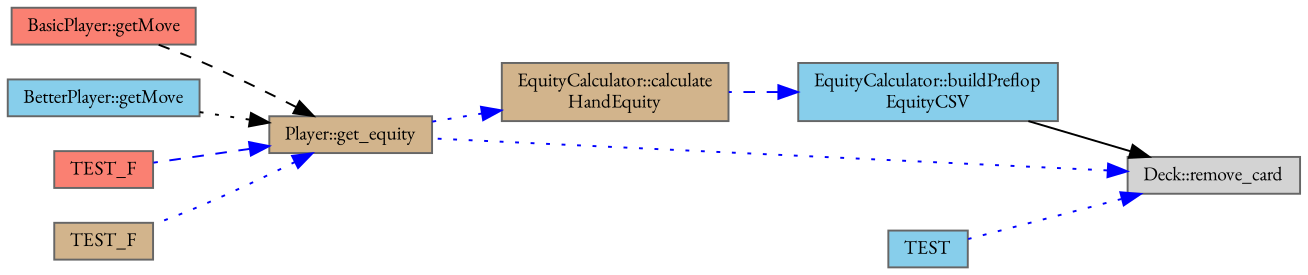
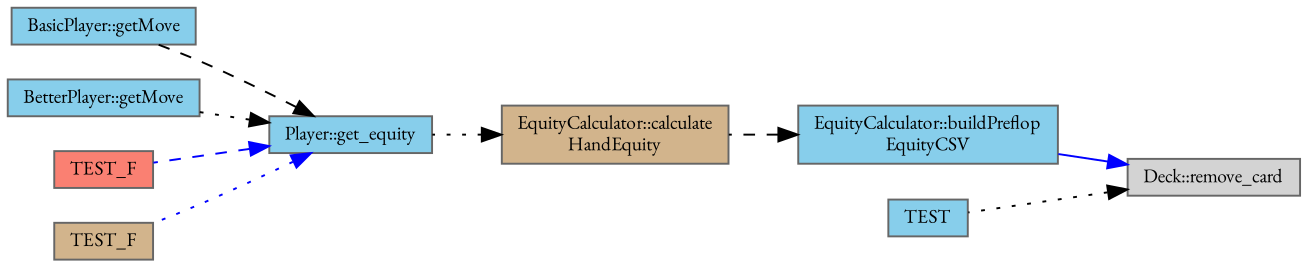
(104, 26) -> (104, 26)
(754, 92) -> (754, 135)
(457, 118) -> (457, 135)
(351, 135) -> (351, 135)
(1079, 136) -> (1083, 158)
(770, 154) -> none
(1045, 219) -> (1038, 202)
